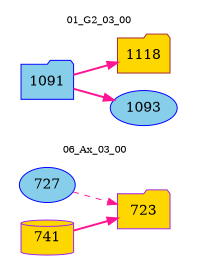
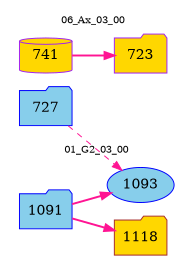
(47, 185) -> (46, 108)
(91, 197) -> (95, 148)
